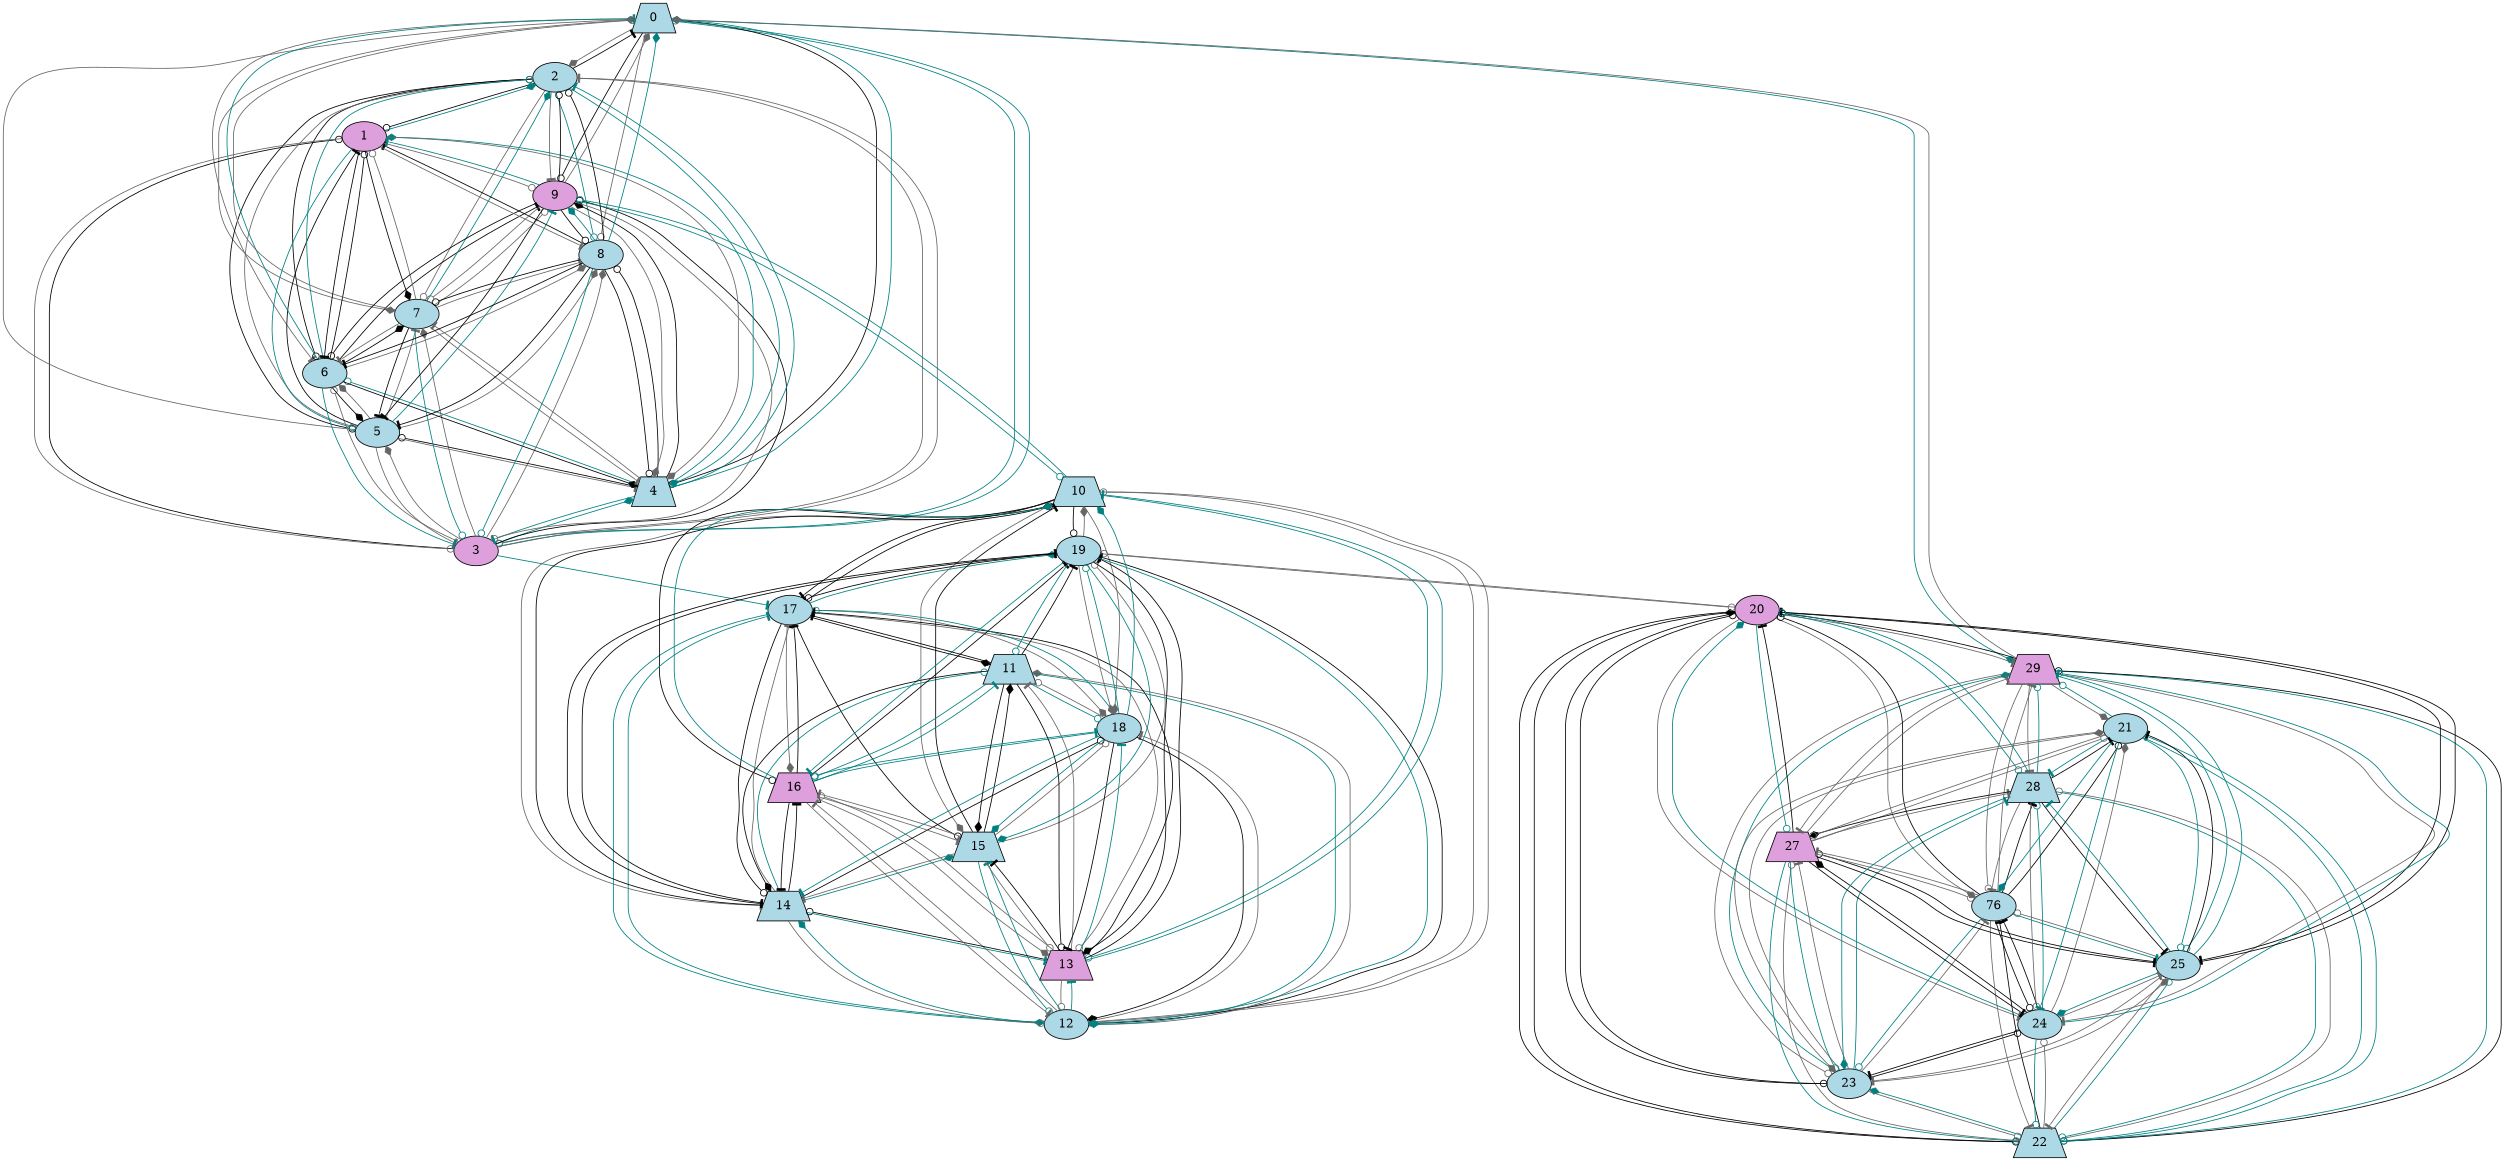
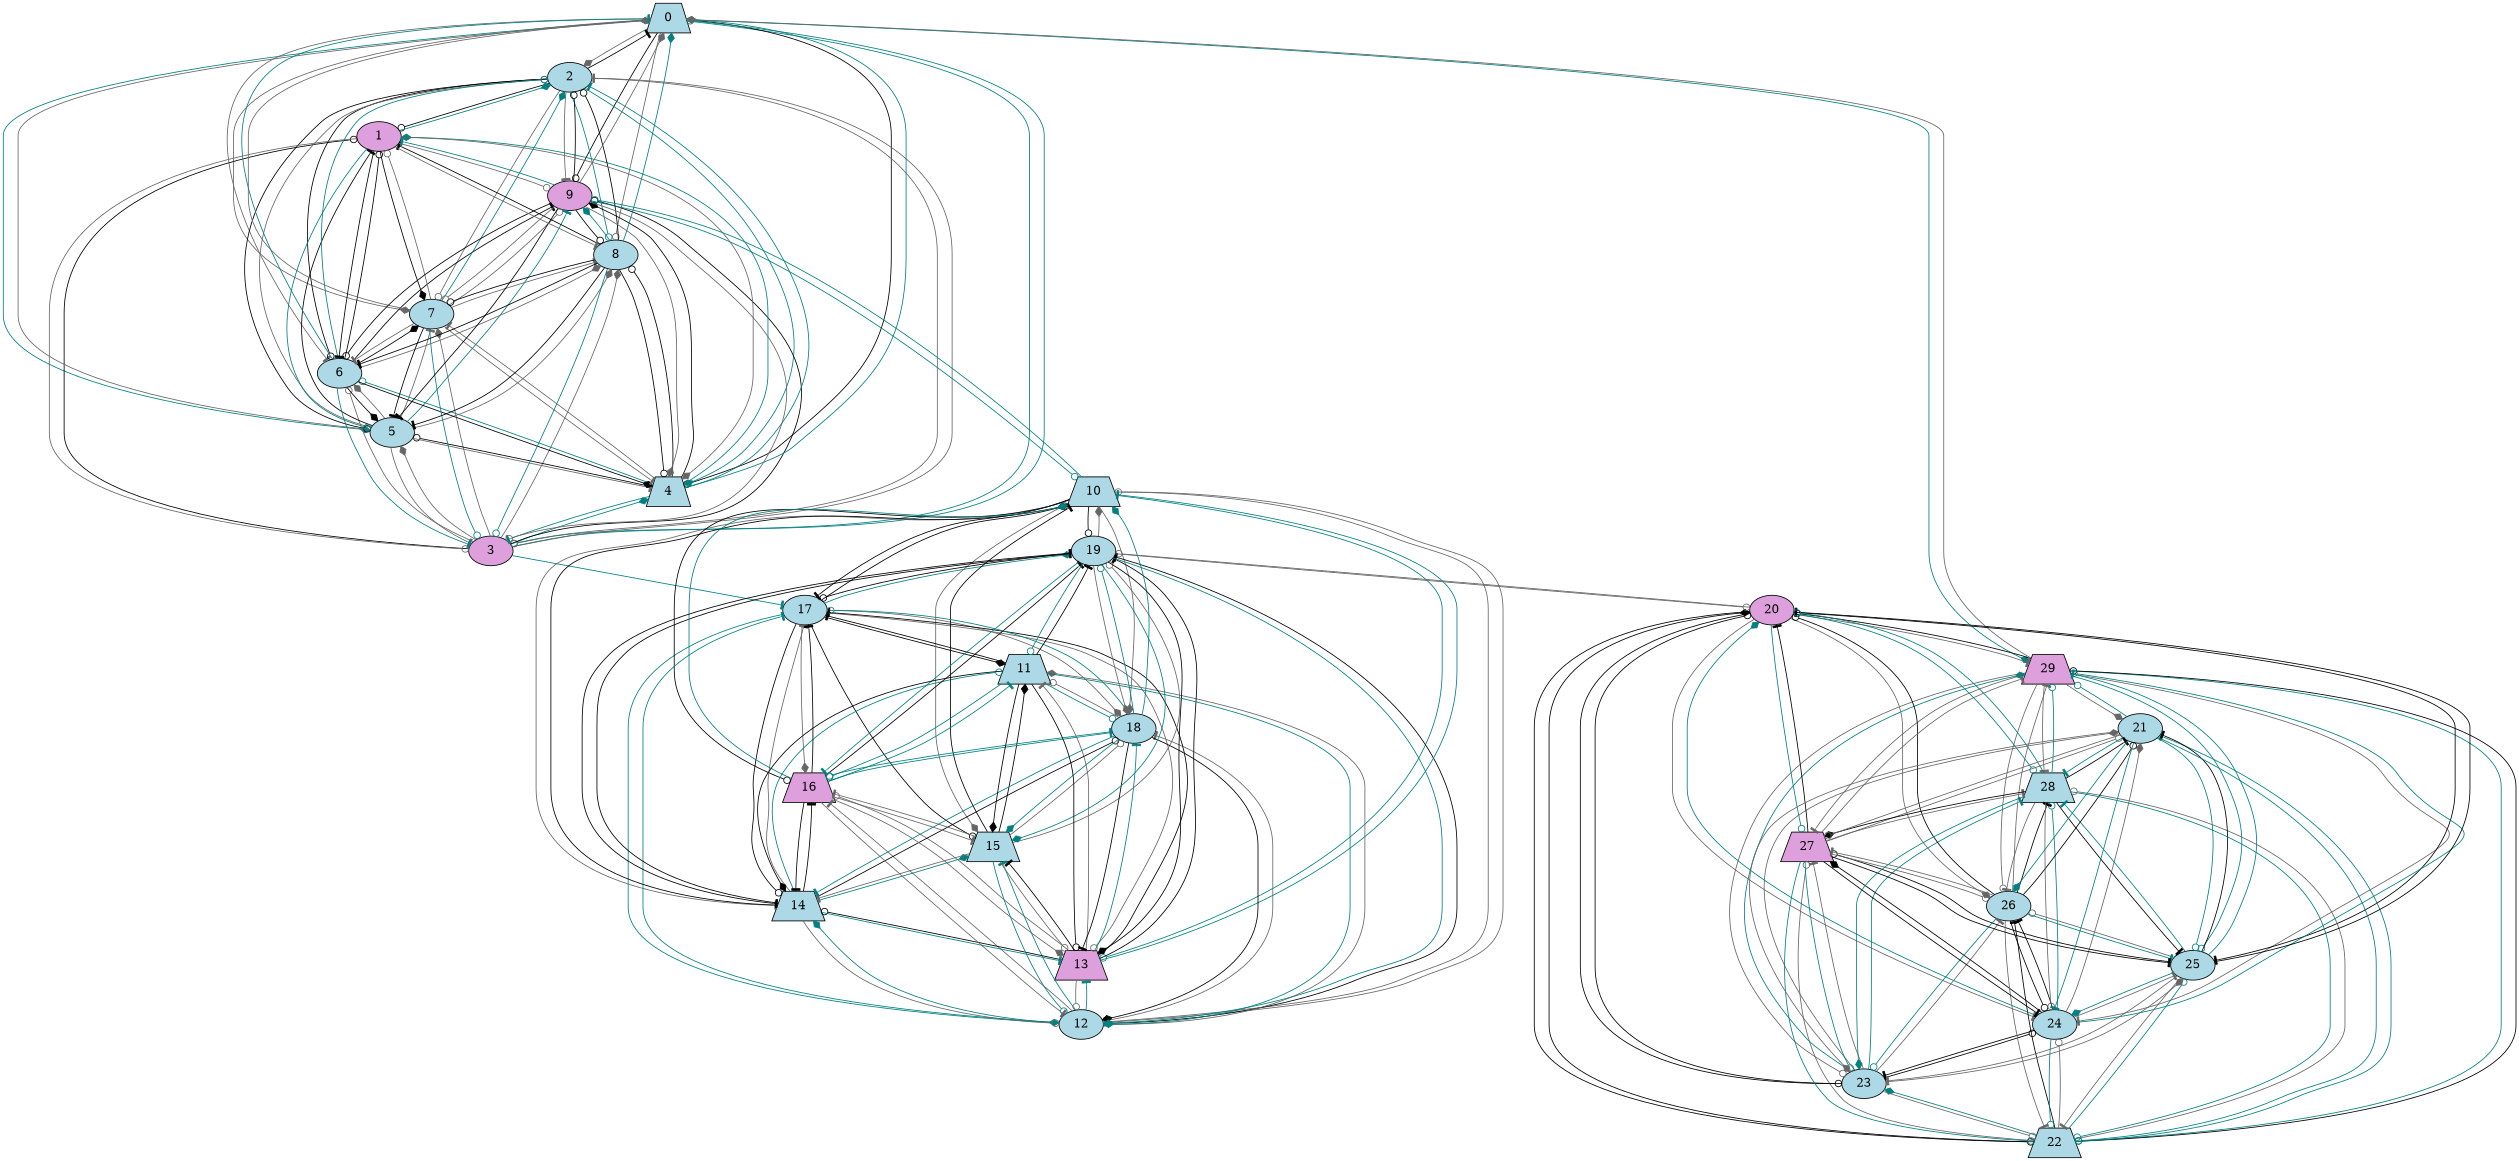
none -> (41, 107)
(1994, 906) -> (2009, 906)
